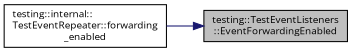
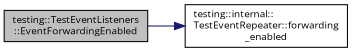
(180, 26) -> (161, 26)
